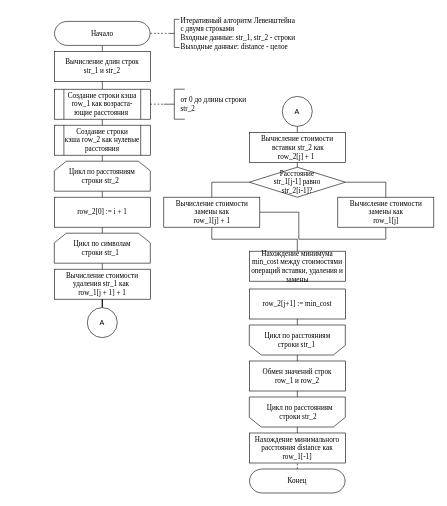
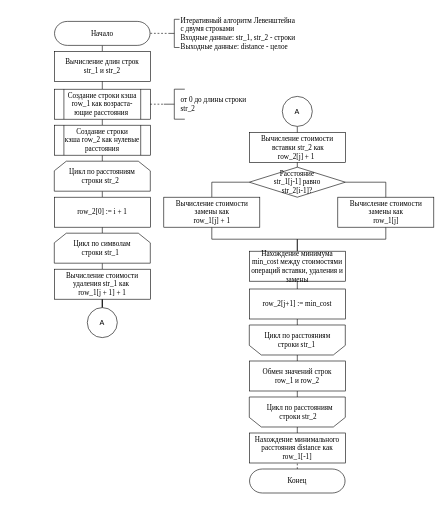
(294, 212) -> (300, 239)
none -> (297, 284)
